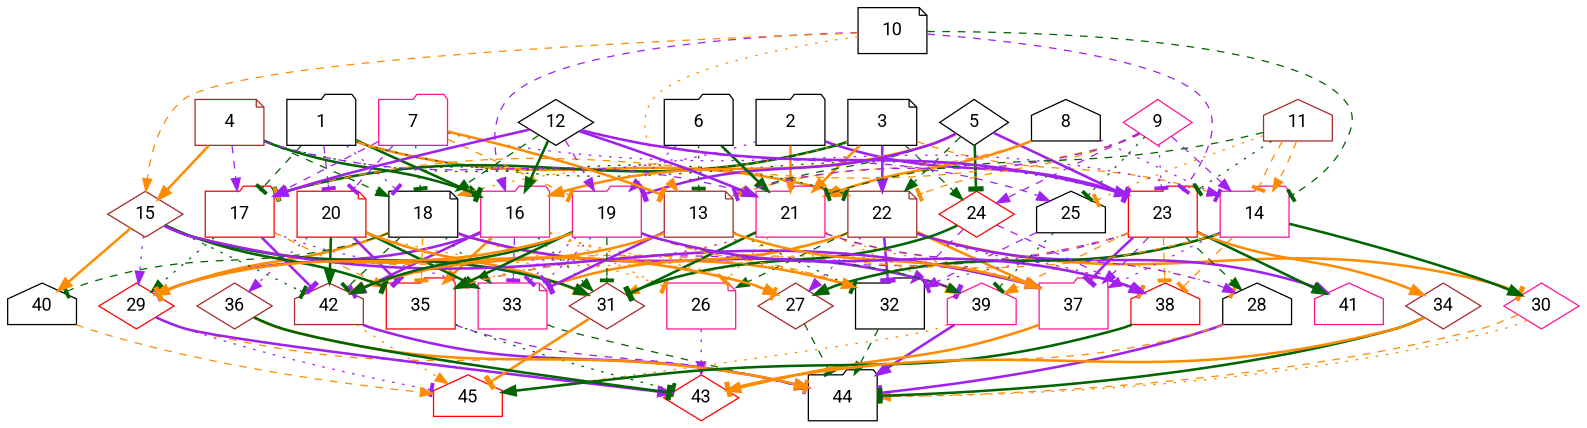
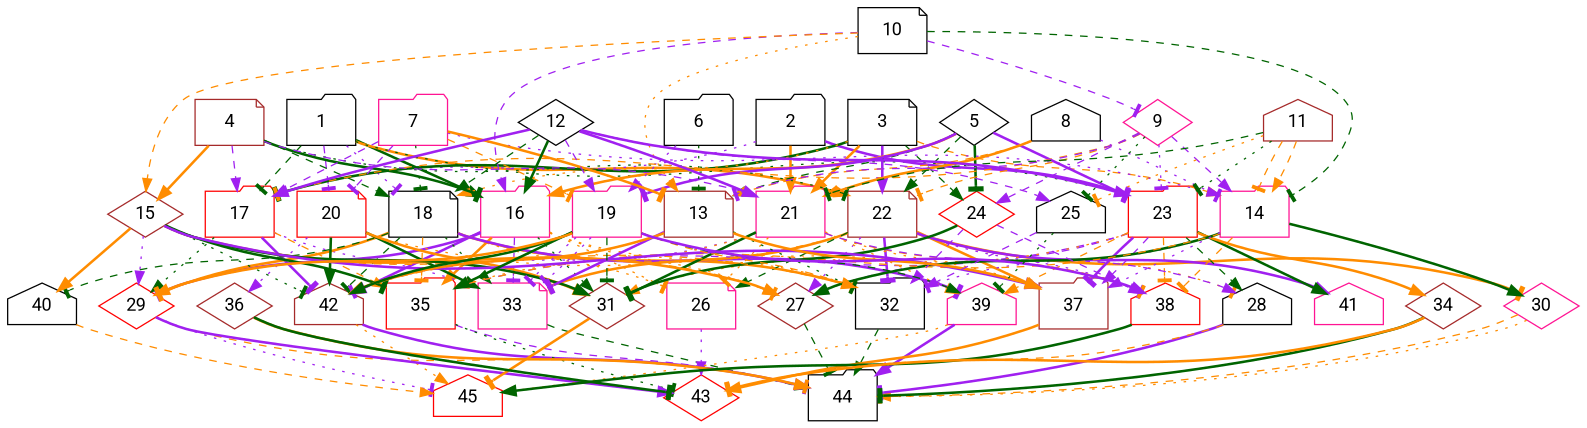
(1116, 61) -> (1031, 71)
(740, 164) -> none
(366, 250) -> none
(1074, 306) -> (1074, 306)
